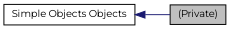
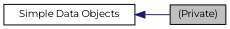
(69, 15) -> (69, 15)
